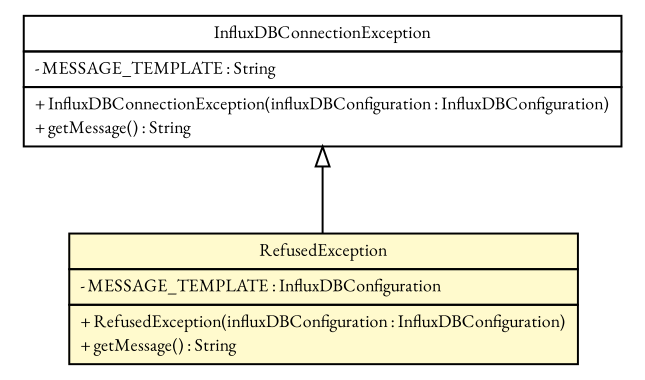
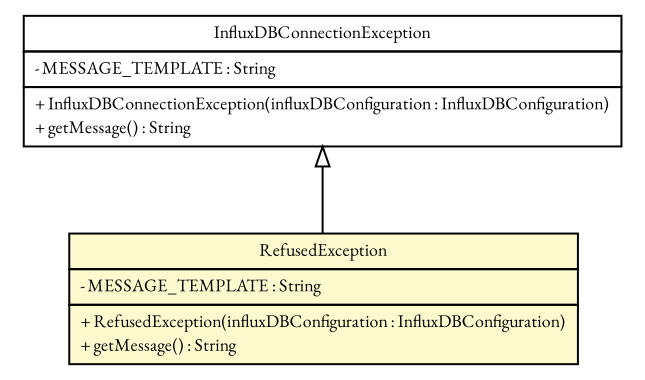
(261, 286) -> (201, 286)
